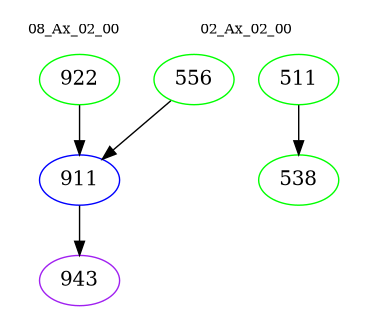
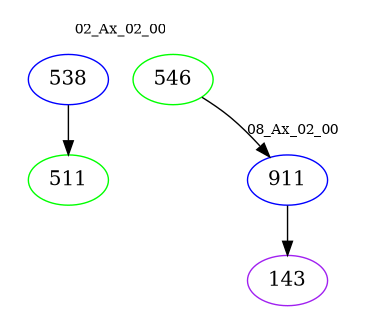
(80, 80) -> none
(194, 80) -> (173, 80)
(299, 123) -> (68, 123)
(299, 180) -> (68, 80)
(80, 281) -> (288, 281)
